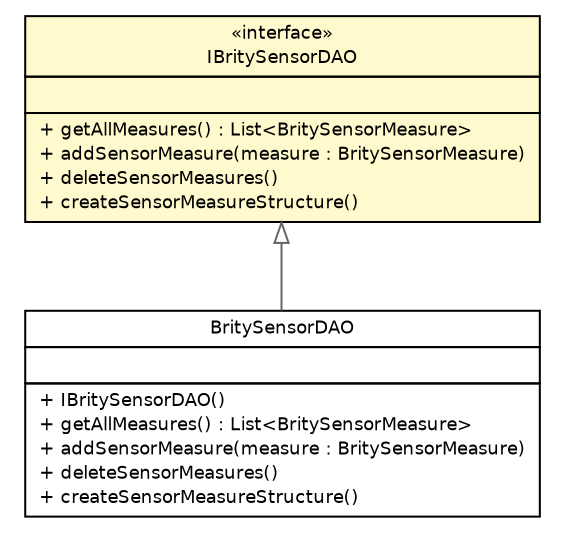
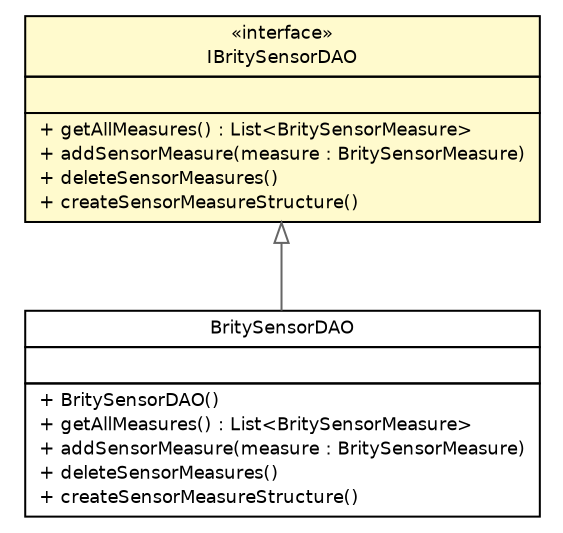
(133, 401) -> (130, 401)
